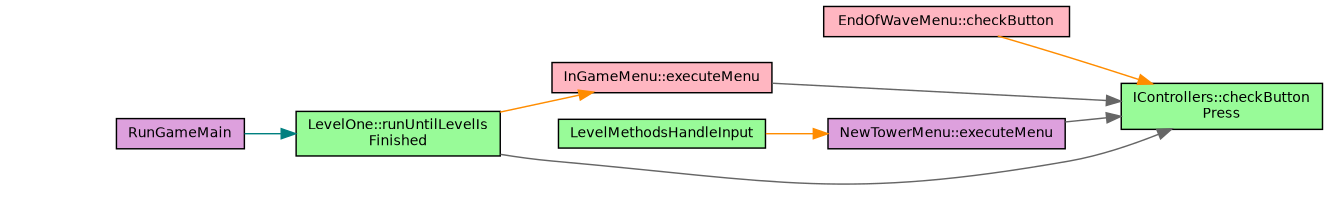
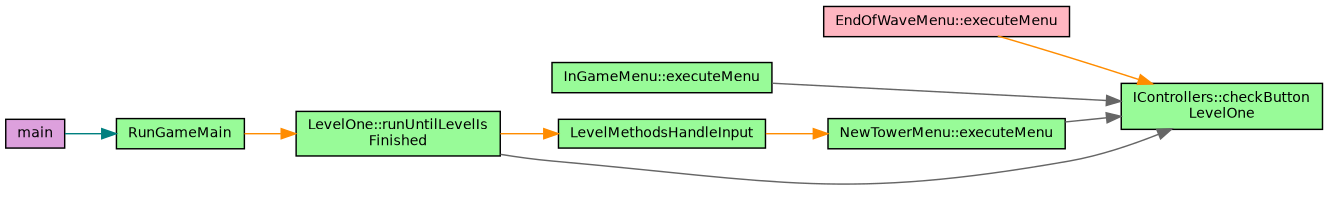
(947, 22) -> (947, 22)
(662, 78) -> (662, 78)
(540, 104) -> (522, 134)
(1222, 106) -> (1222, 106)
none -> (35, 134)
(180, 134) -> (180, 134)
(263, 134) -> (263, 134)
(947, 134) -> (947, 134)
